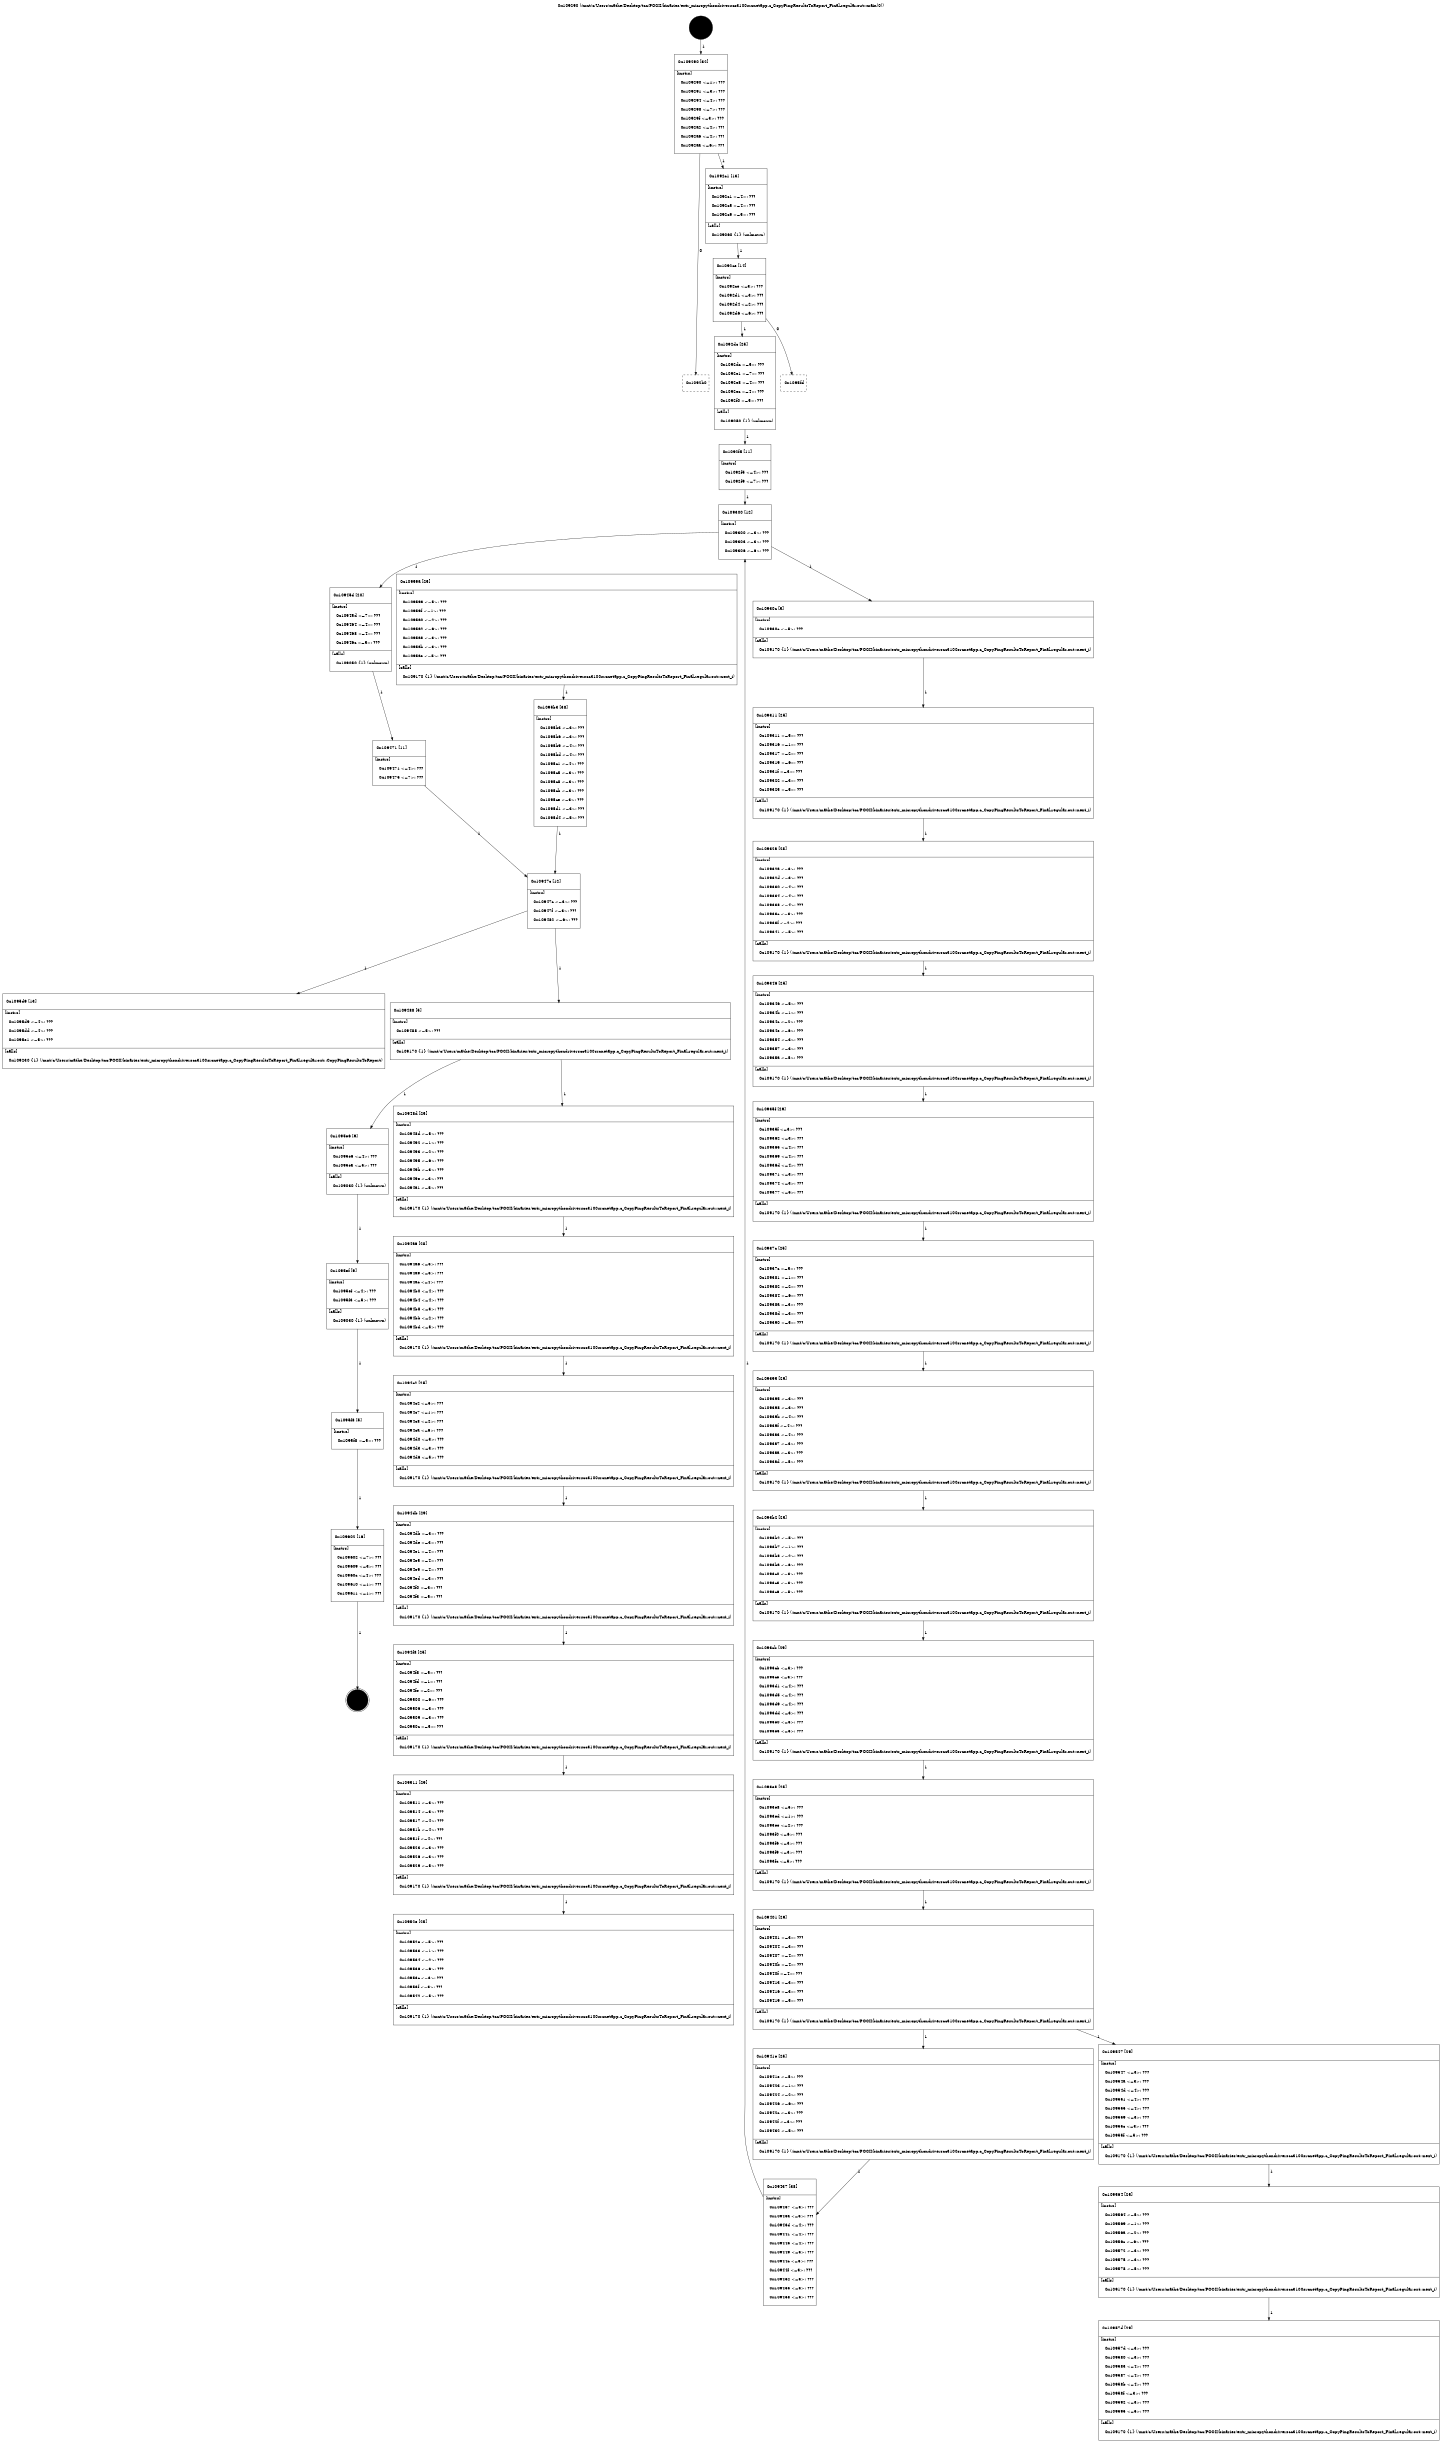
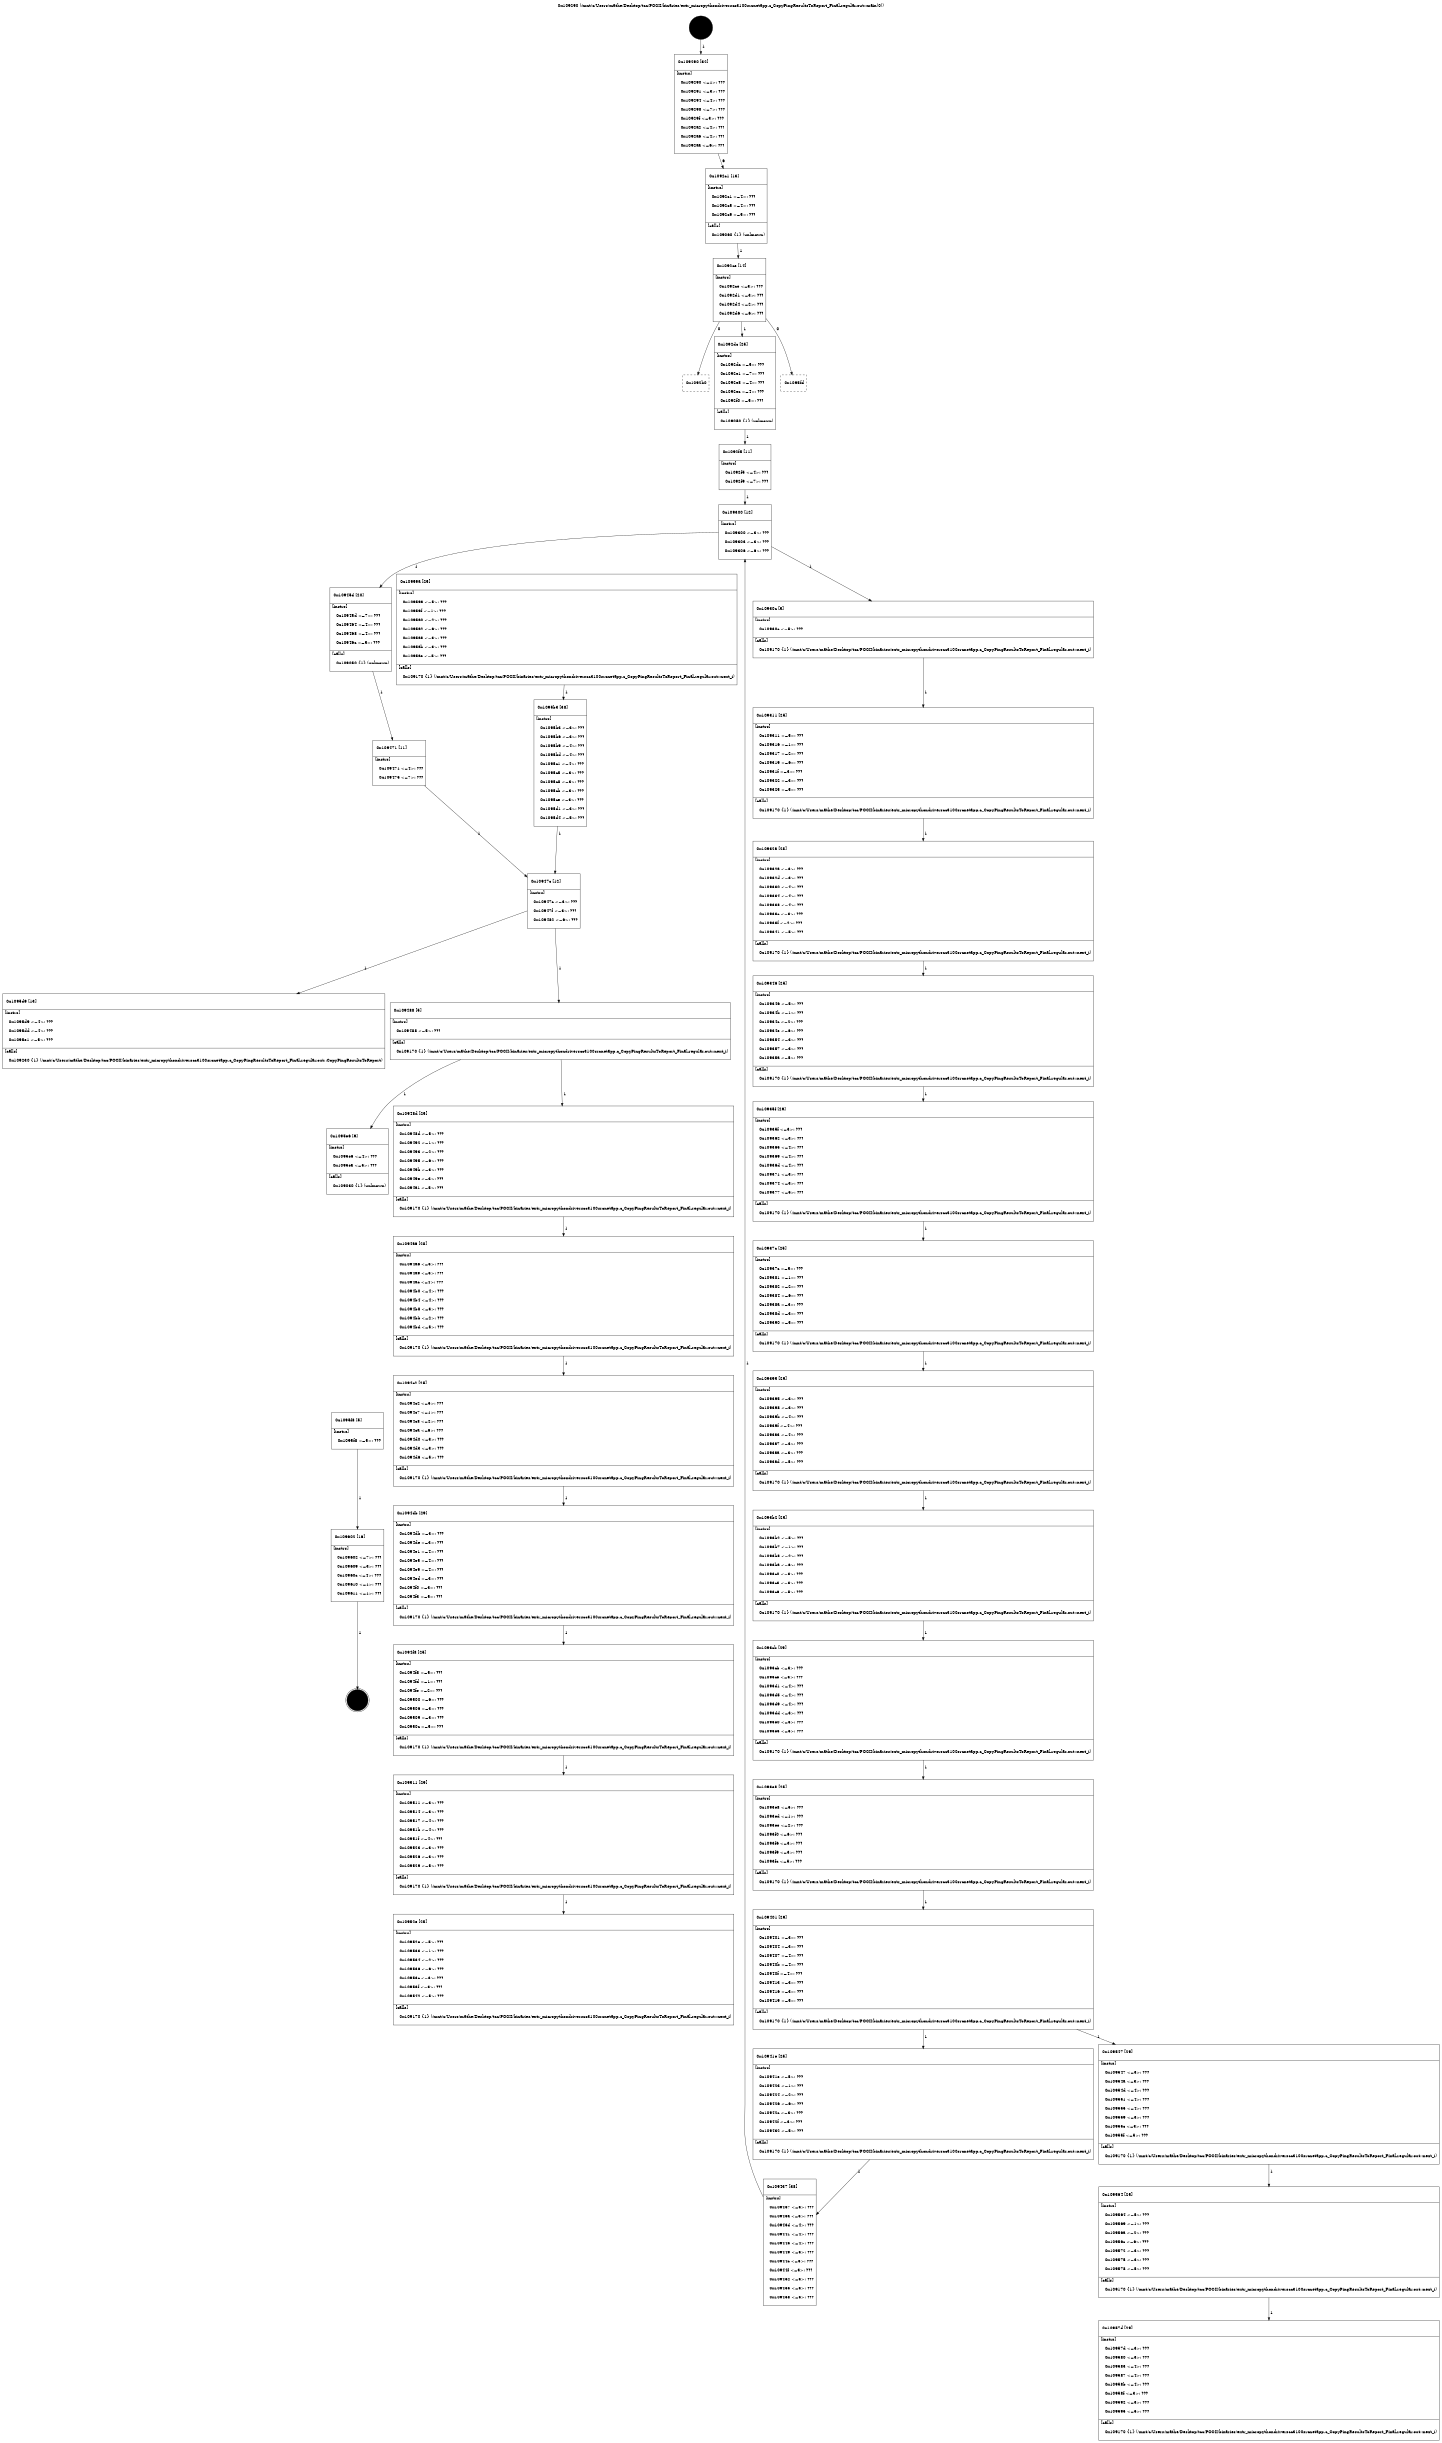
(723, 161) -> (723, 161)
(698, 263) -> (707, 346)
(357, 1296) -> none
